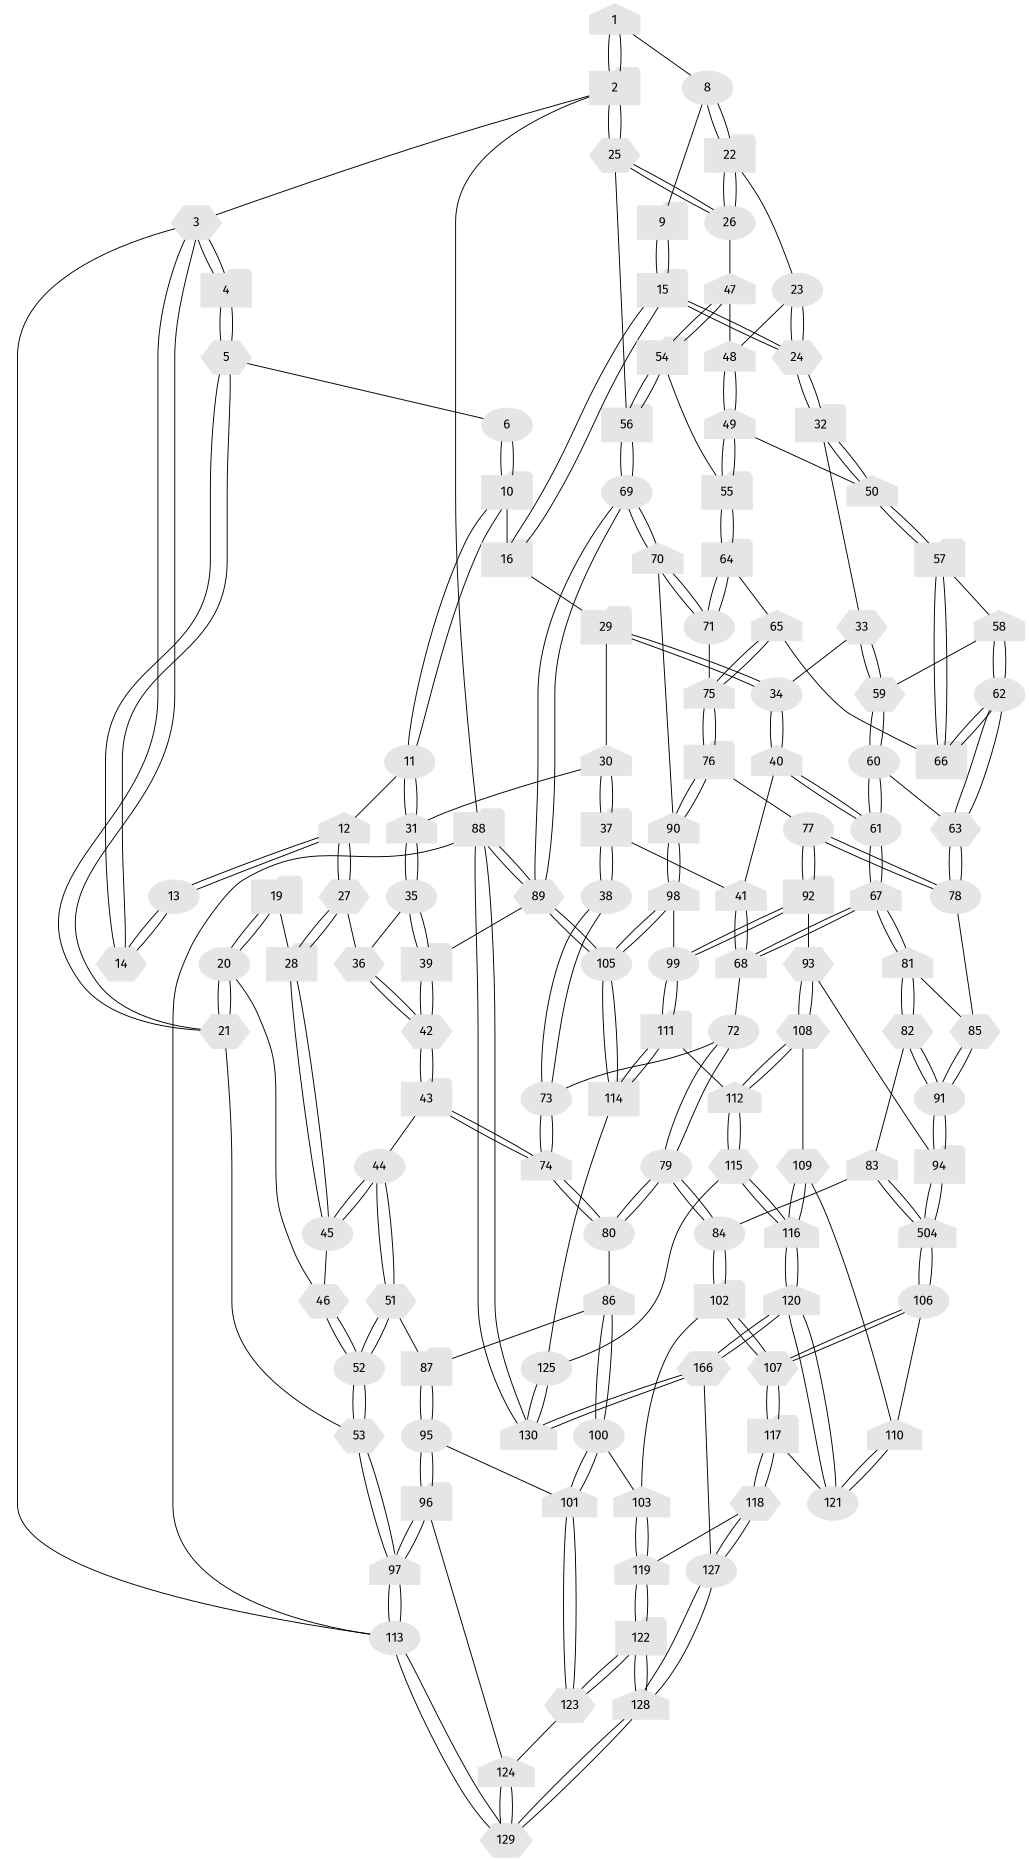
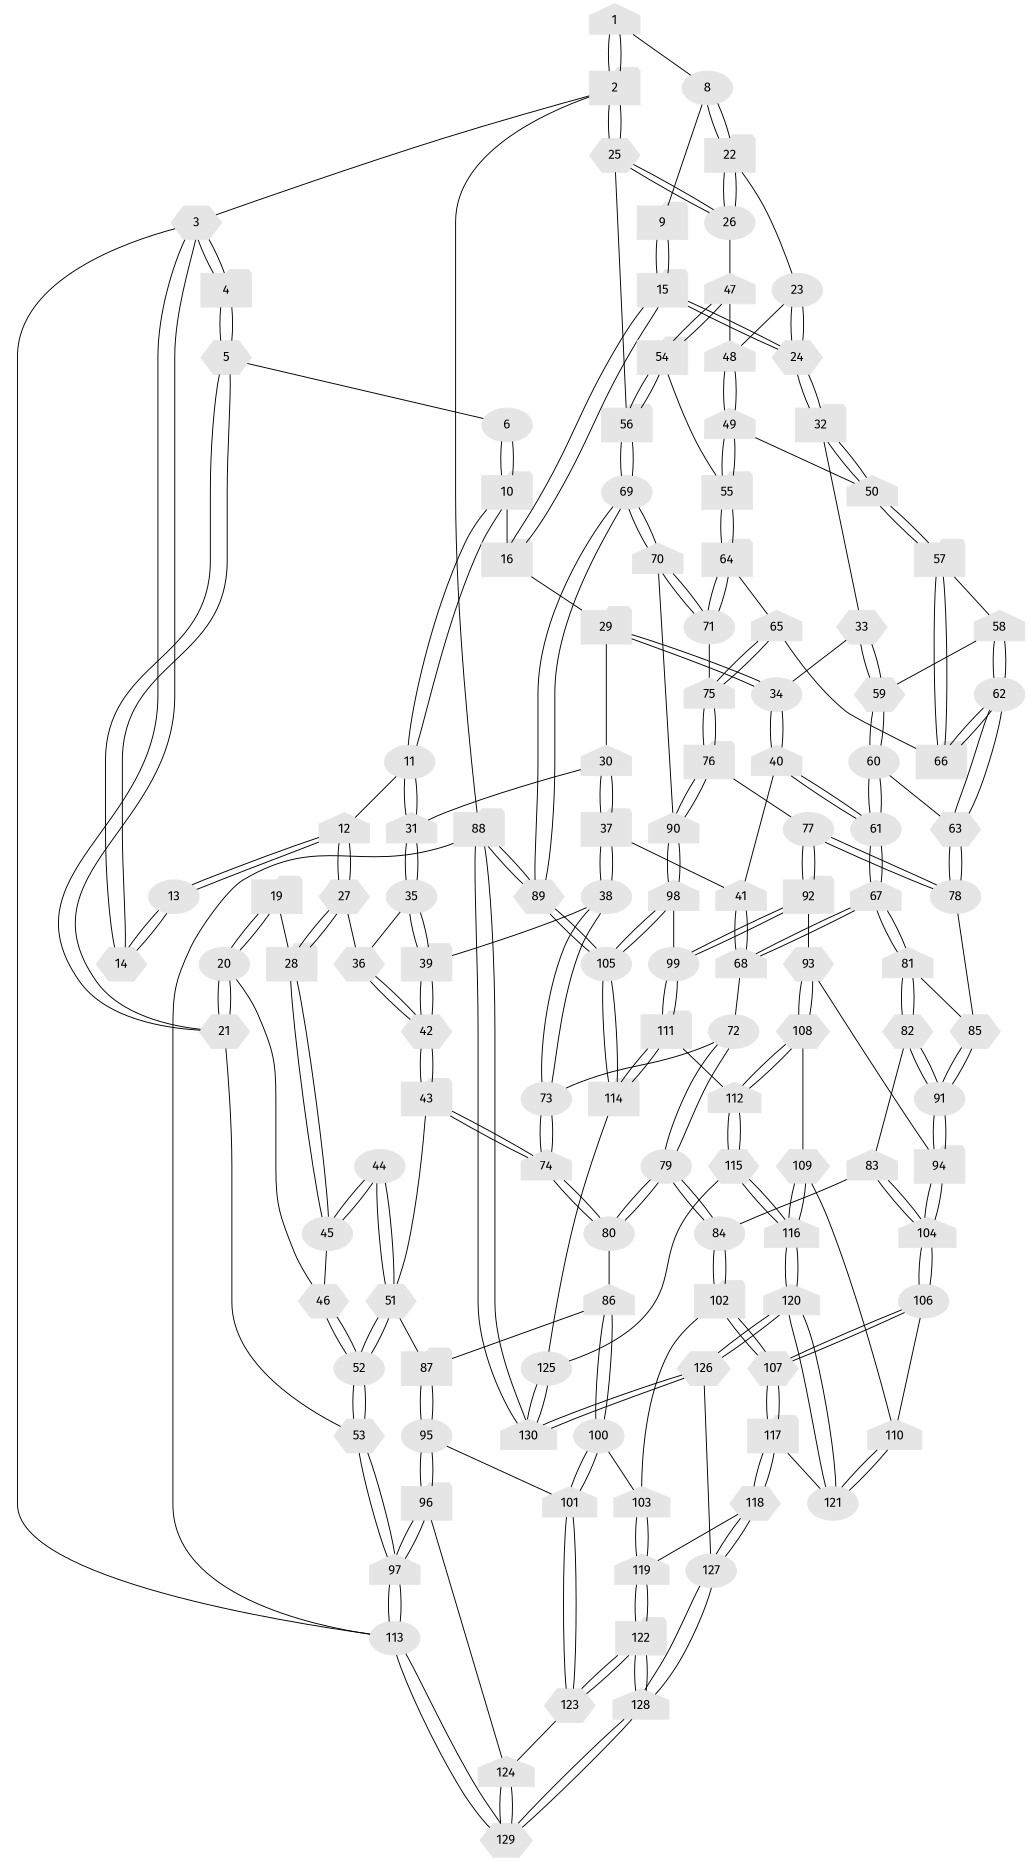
(485, 929) -> (520, 933)
(403, 1133) -> (416, 1201)
(927, 1234) -> (927, 1234)
(704, 1369) -> (704, 1369)
